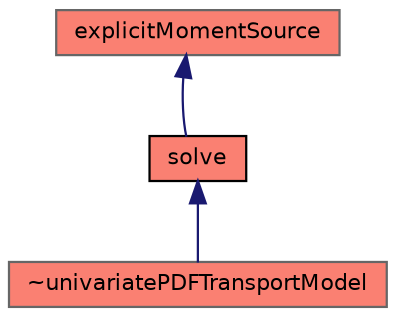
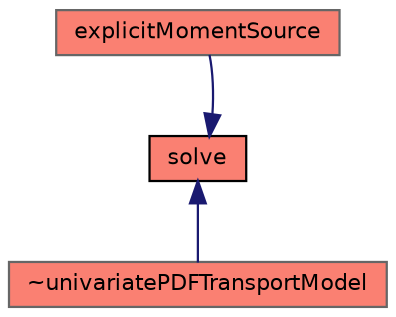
(183, 107) -> (213, 84)
